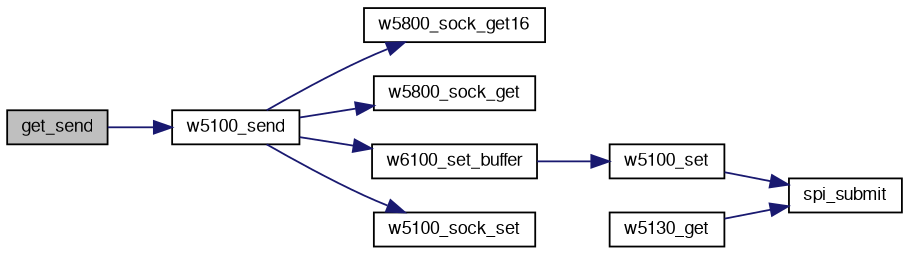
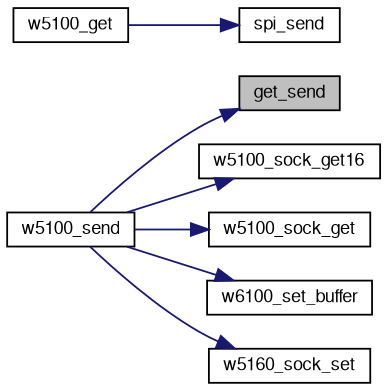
(455, 25) -> (290, 161)
(455, 93) -> (290, 230)
(131, 127) -> (152, 159)
(667, 161) -> none
(845, 195) -> (290, 25)
(455, 230) -> (290, 366)
(667, 230) -> (71, 25)
